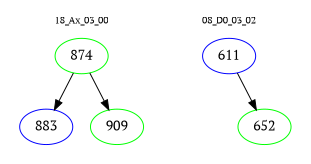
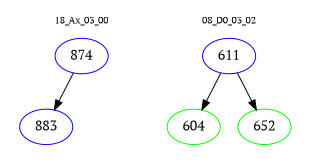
(82, 56) -> (82, 56)
(117, 127) -> none
none -> (194, 127)
